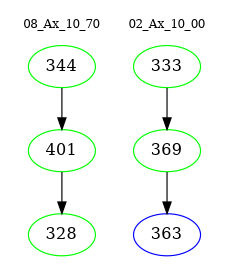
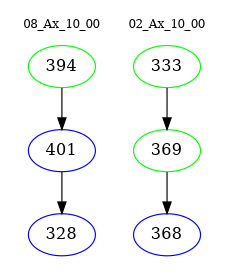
(62, 25) -> (62, 25)
(62, 67) -> (62, 67)
(62, 151) -> (62, 151)
(62, 235) -> (62, 235)
(167, 235) -> (167, 235)
